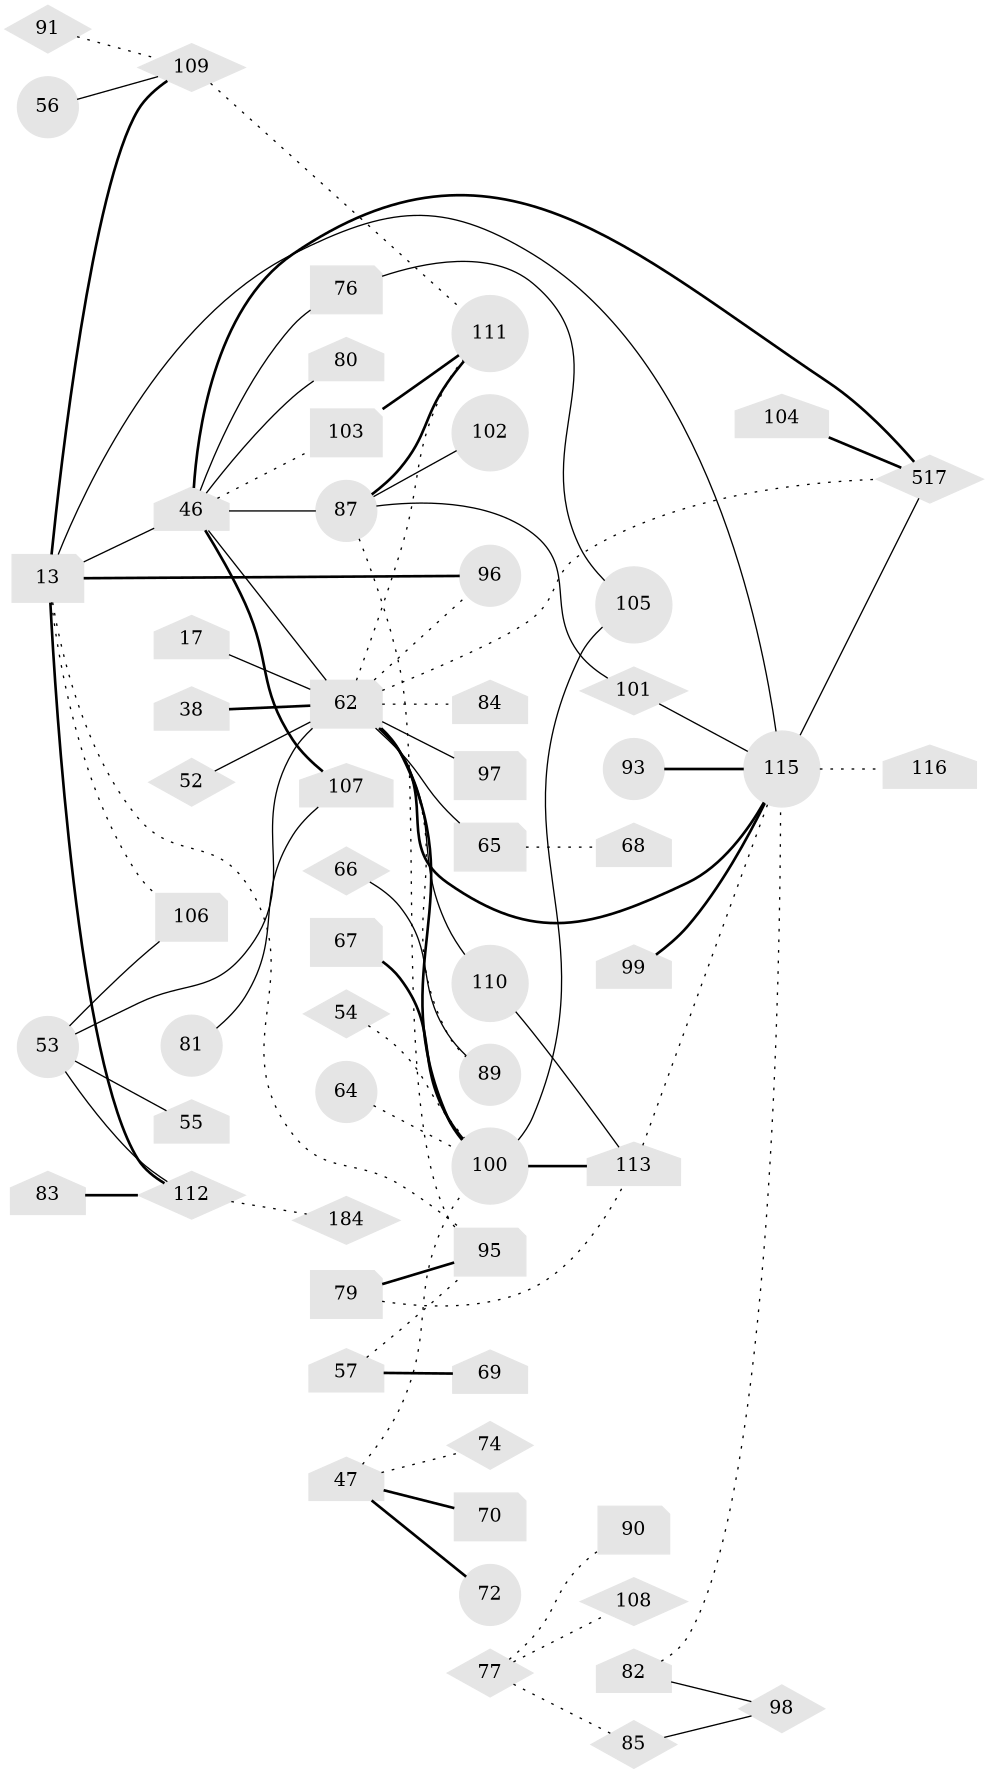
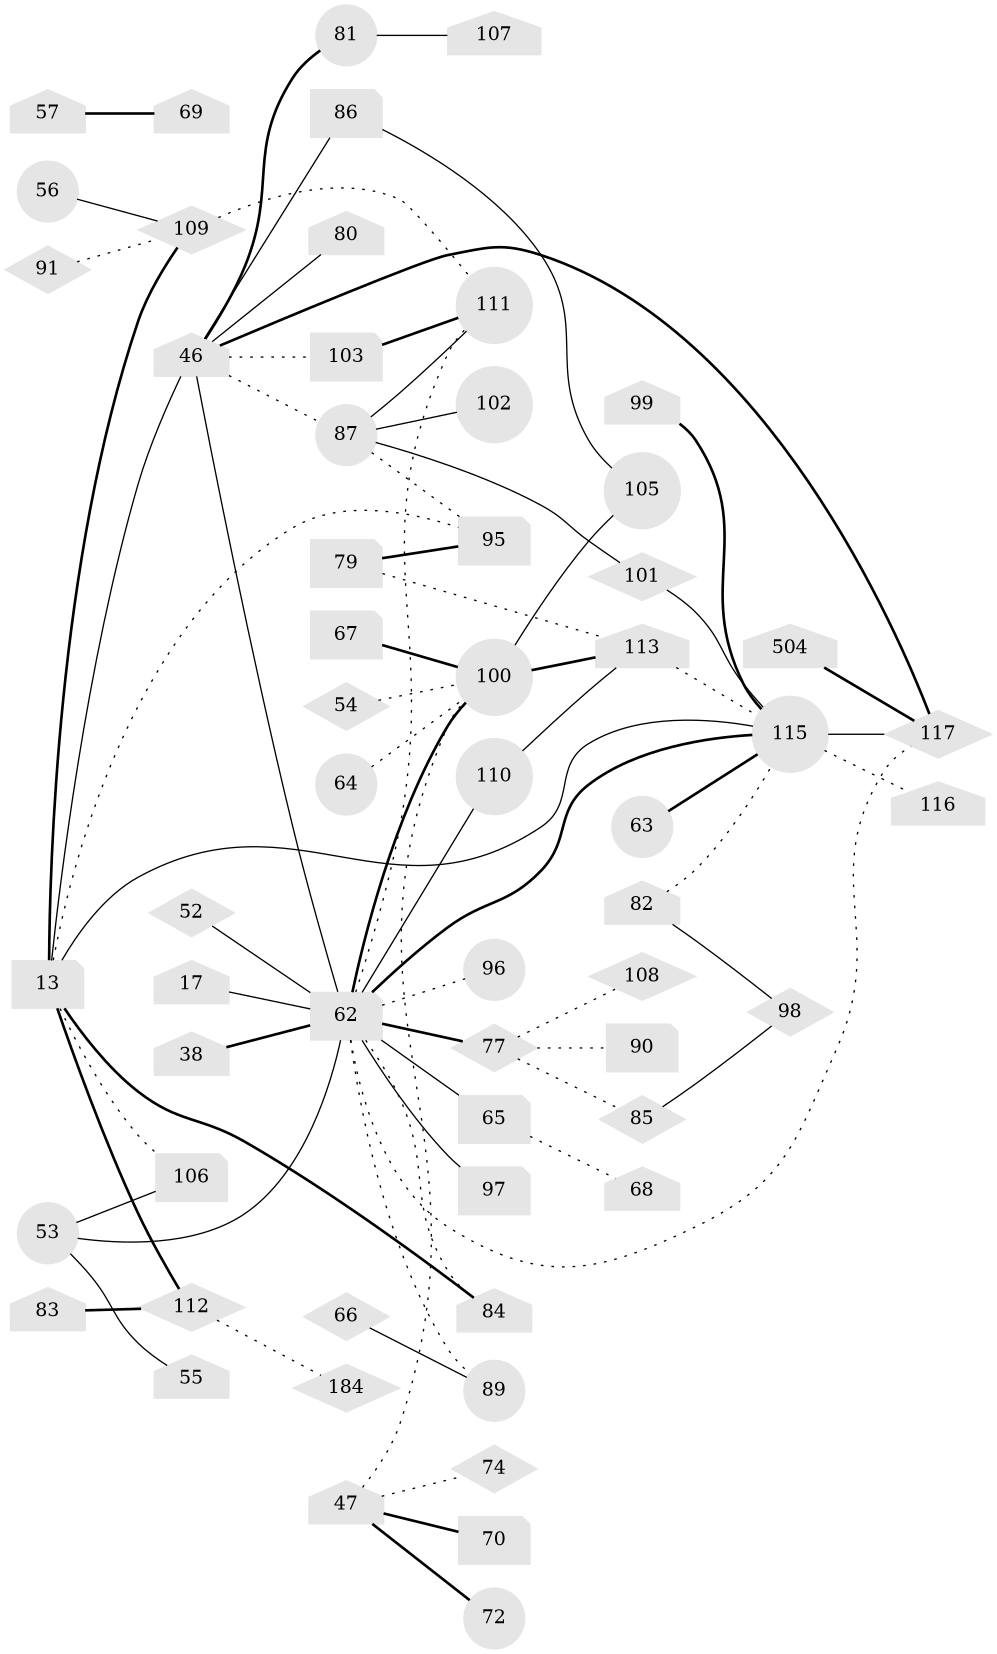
(346, 290) -> (346, 114)
(782, 418) -> (790, 648)
(413, 450) -> (420, 375)
(930, 479) -> (938, 734)
(272, 511) -> (274, 399)
(272, 577) -> (265, 1154)
(261, 654) -> (262, 192)
(634, 769) -> (642, 827)
none -> (422, 1033)
(111, 1131) -> none
(413, 1319) -> none
